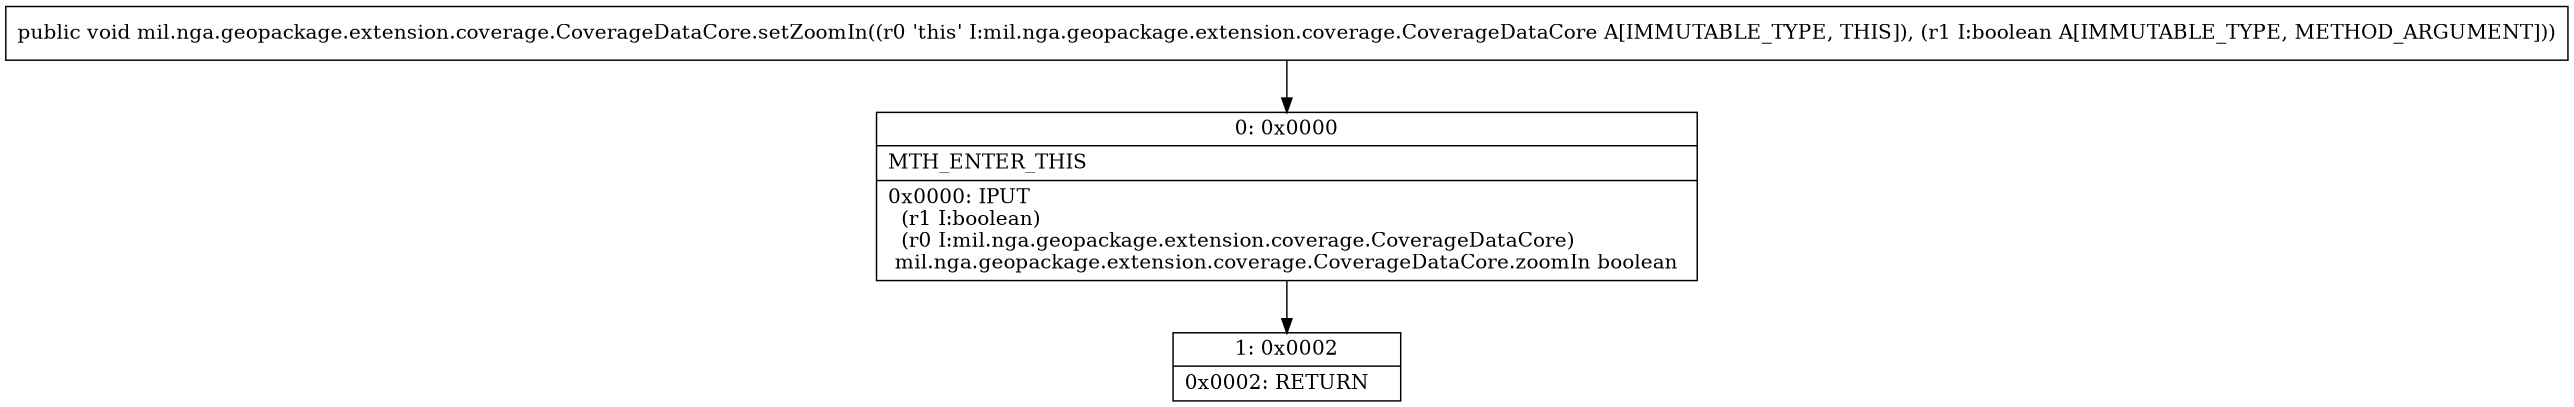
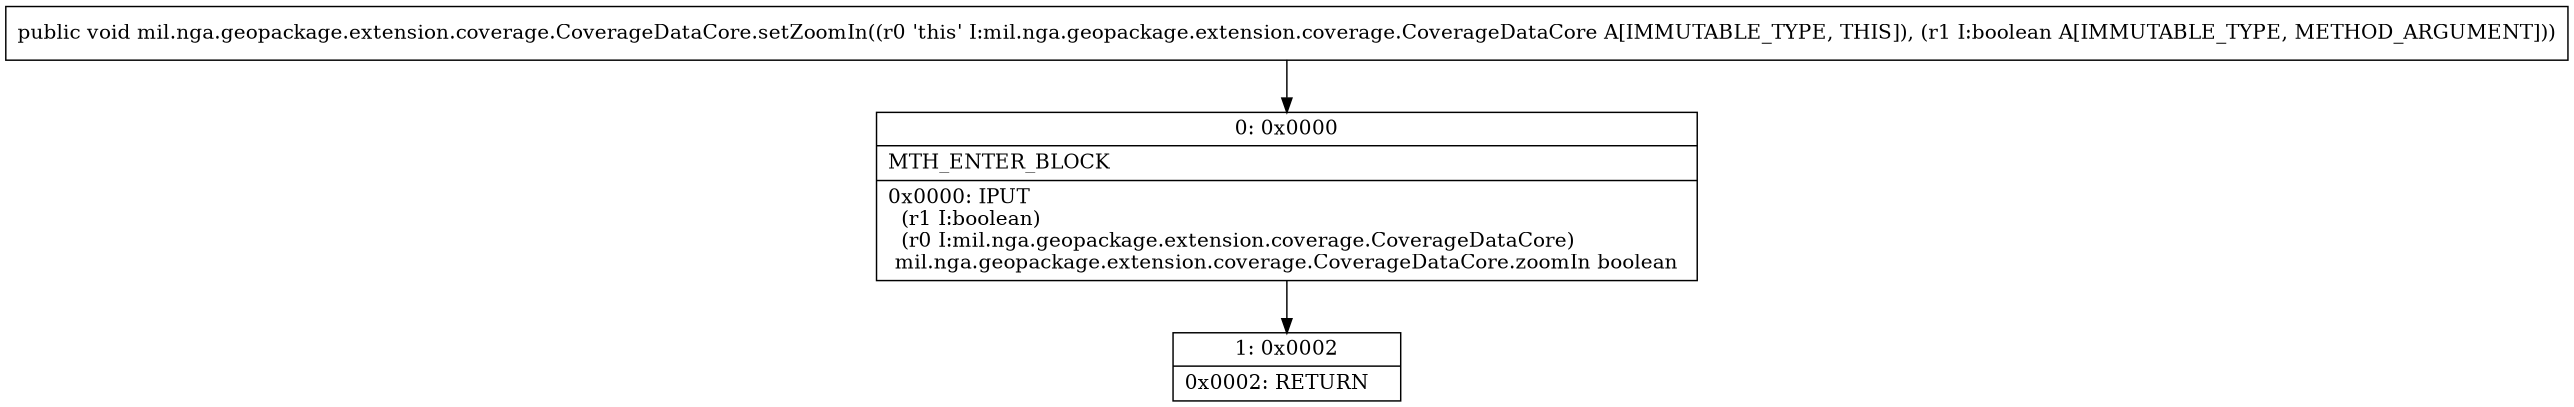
(988, 162) -> (1000, 162)
